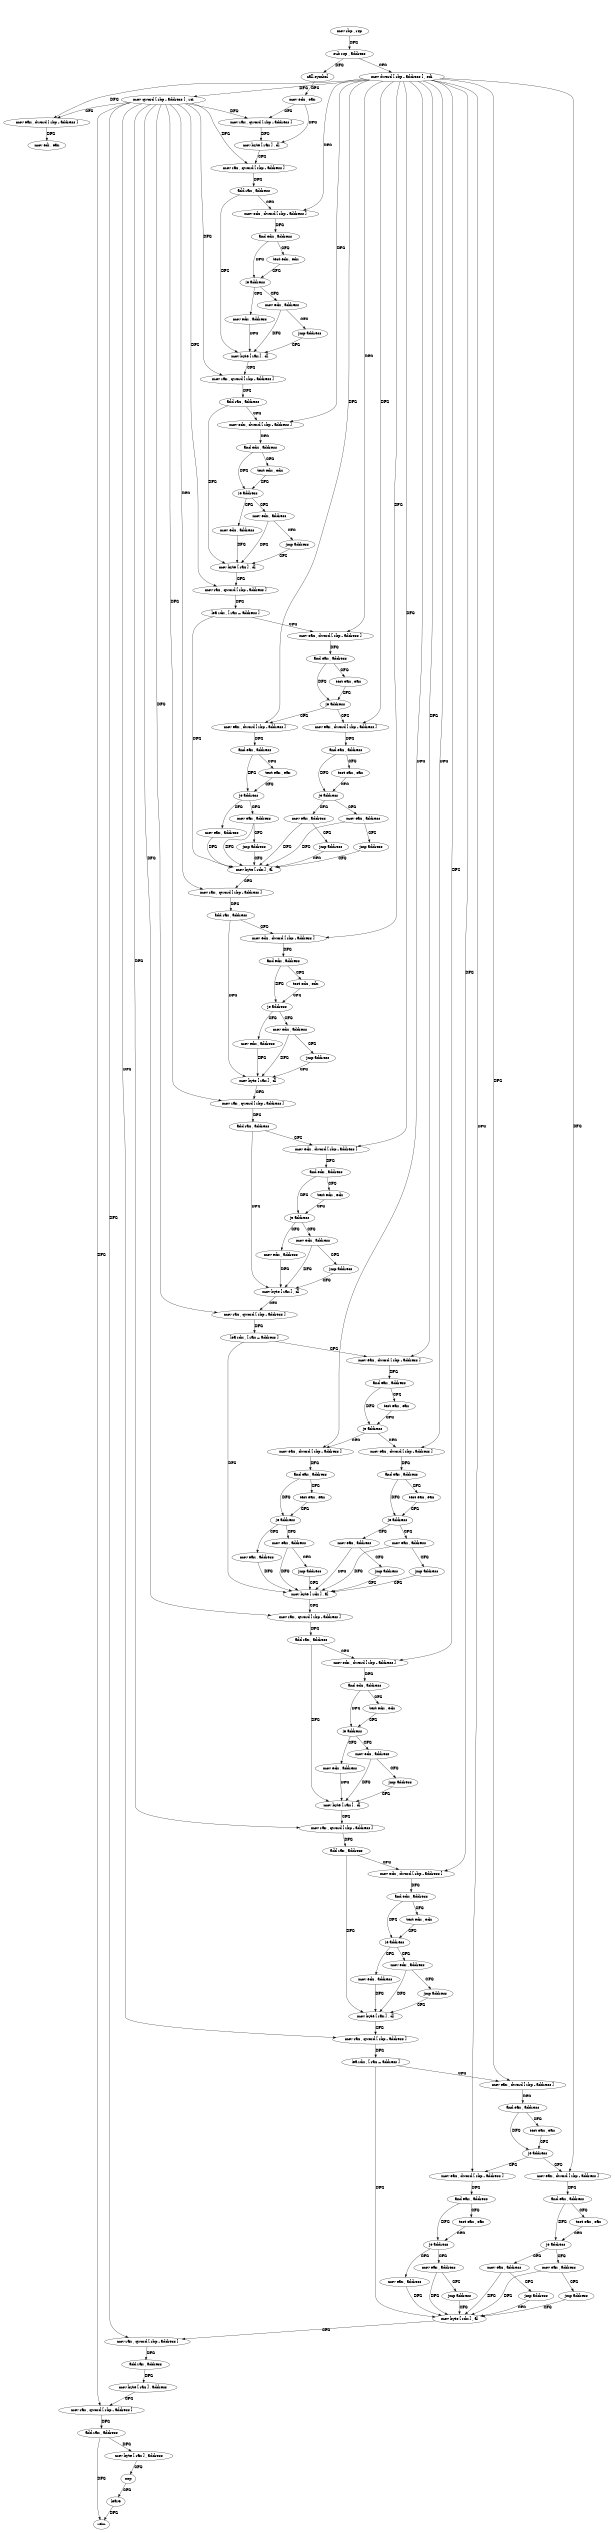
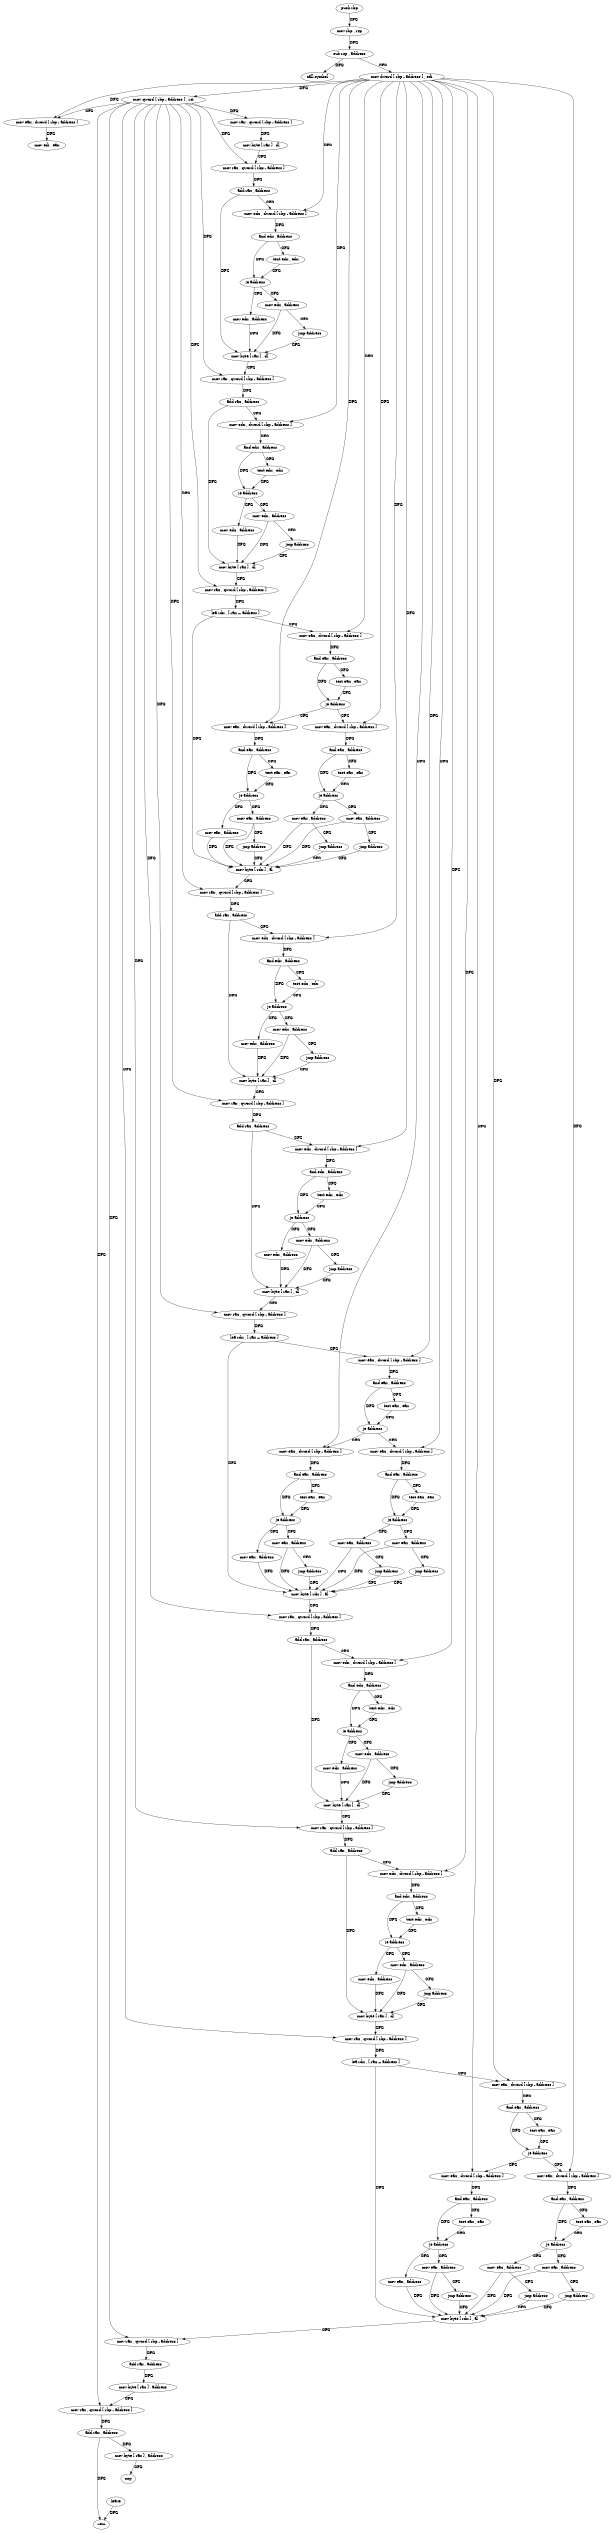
none -> (350, 8)
(302, 100) -> none
(123, 2489) -> none
